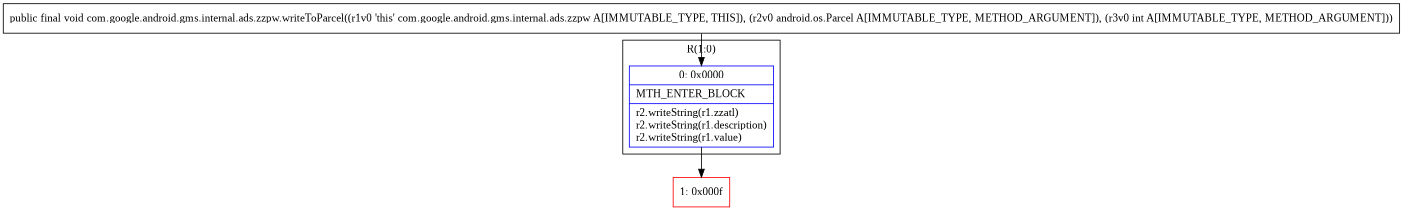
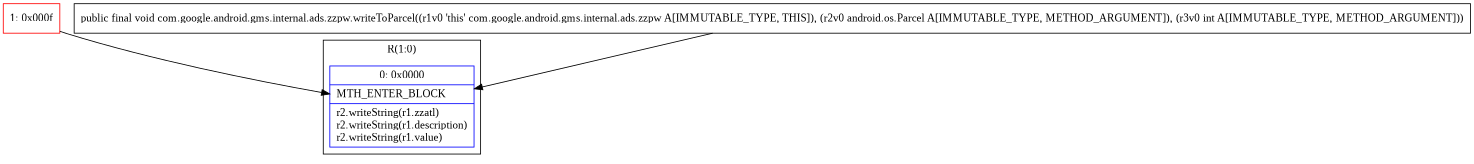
(701, 159) -> (190, 66)
